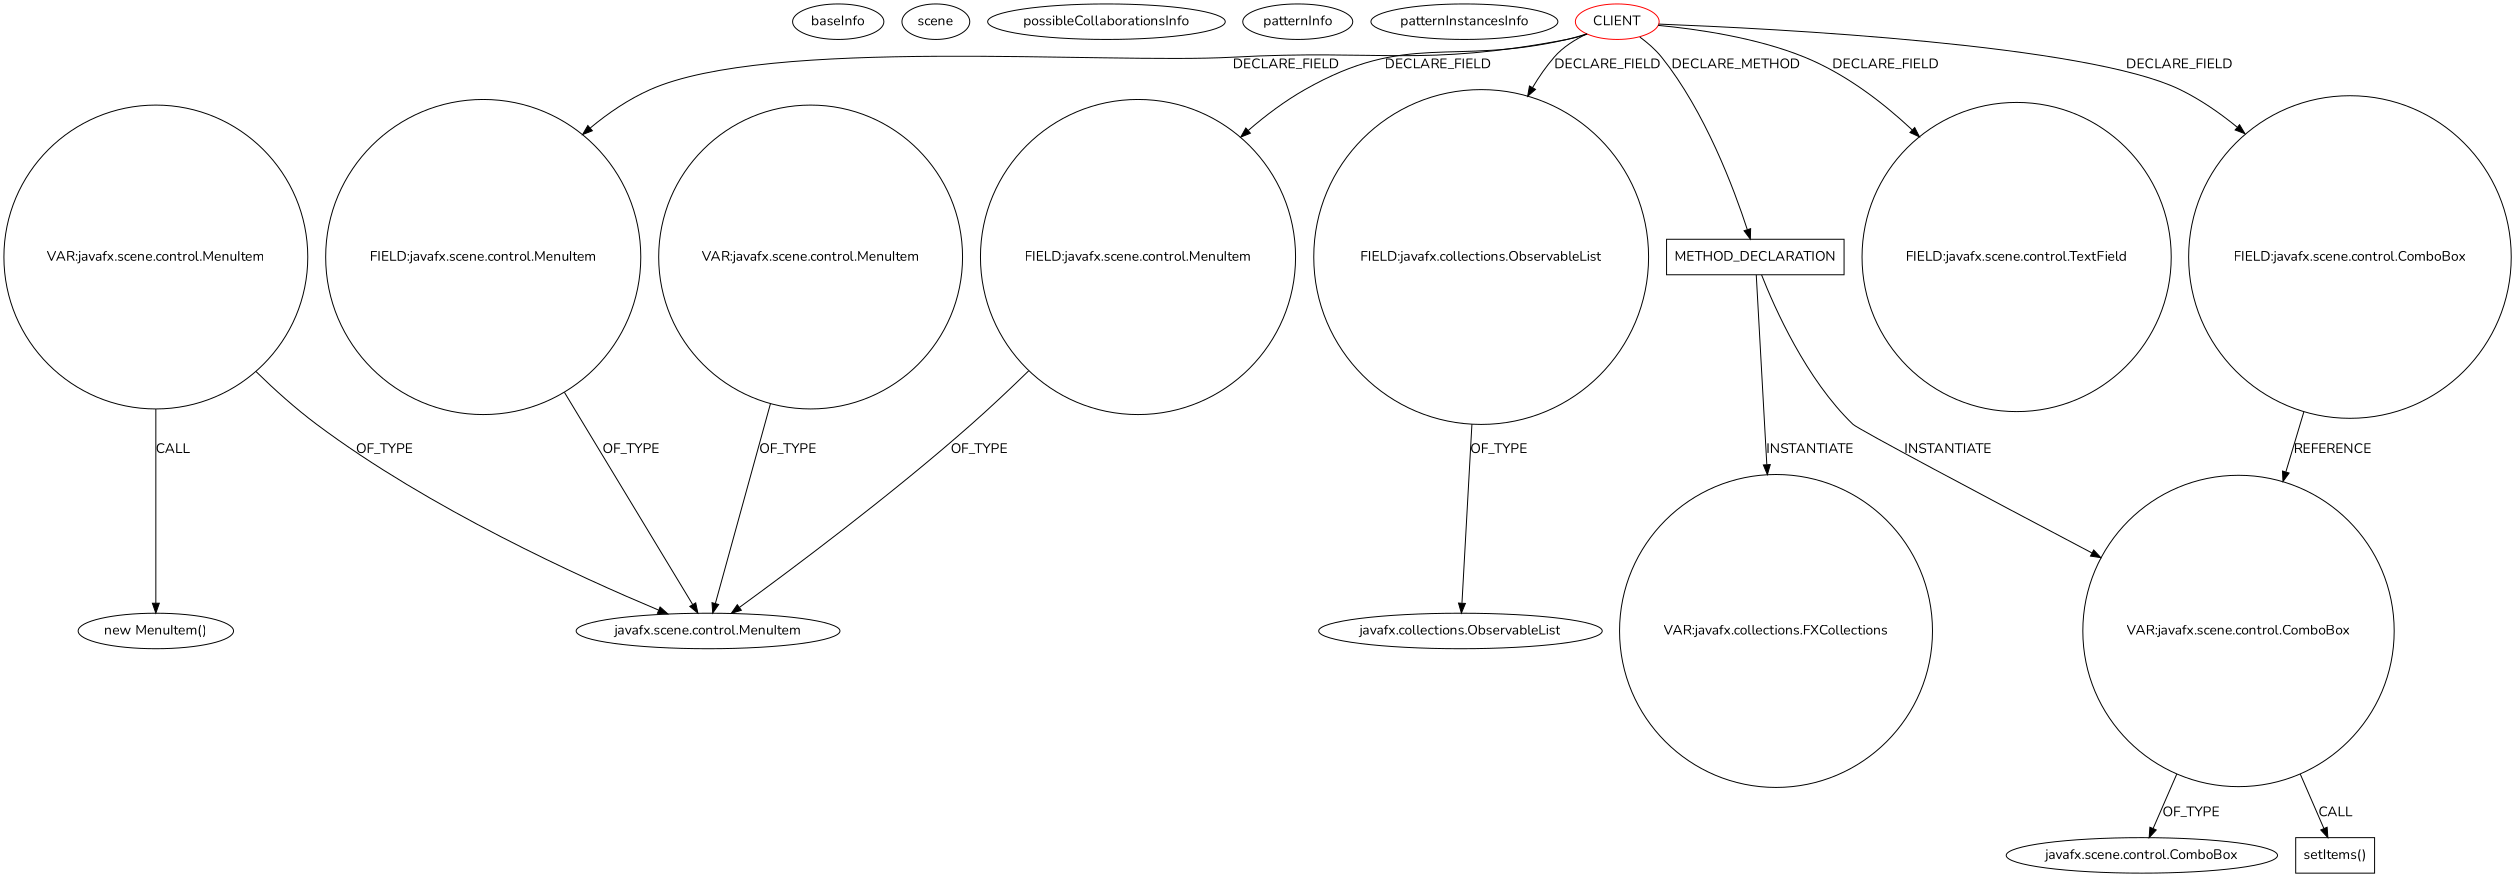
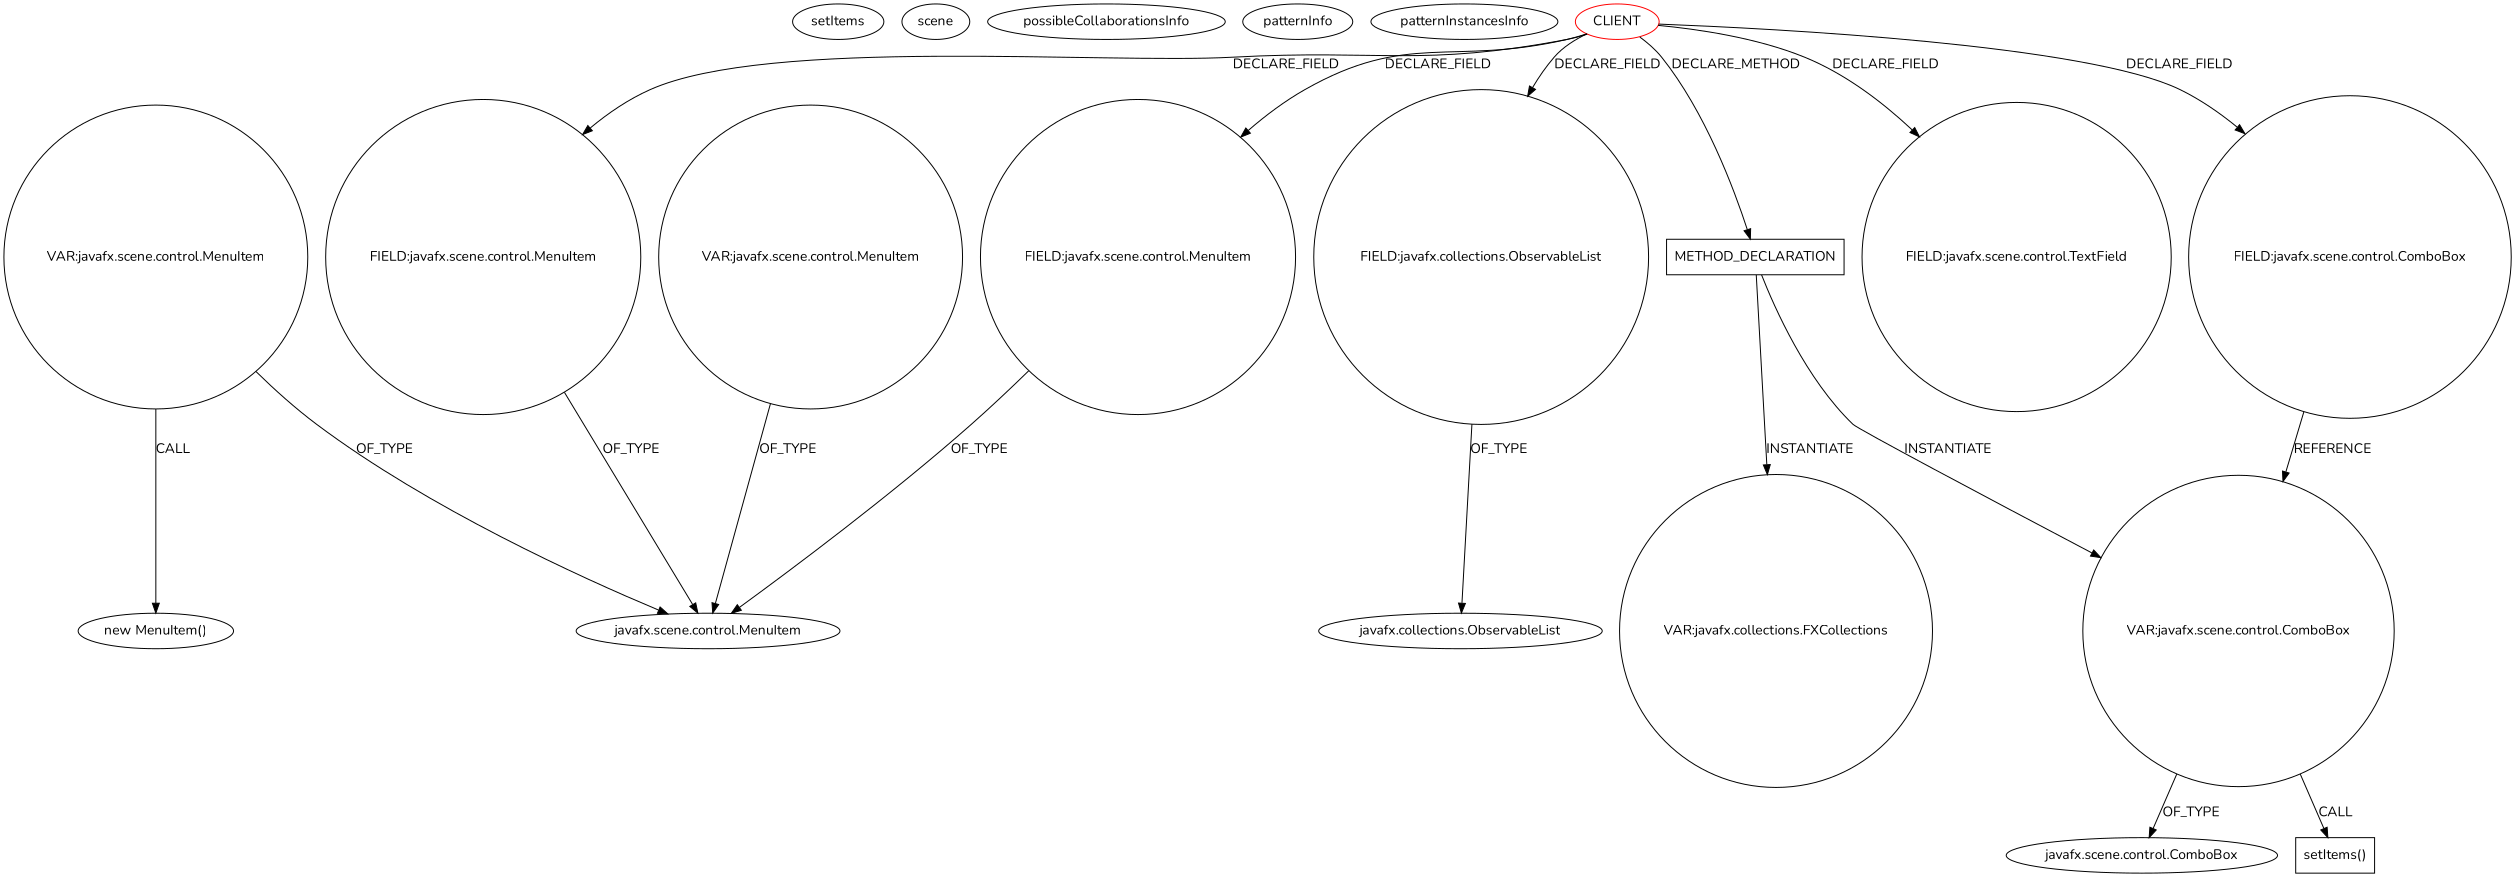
(838, 22) -> (838, 22)
